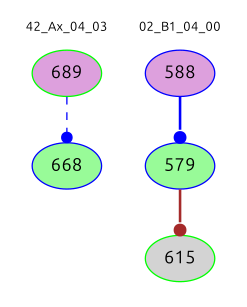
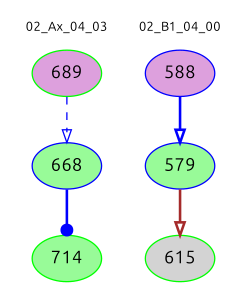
(67, 28) -> (67, 28)
(180, 113) -> (180, 113)
(67, 115) -> (67, 115)
(180, 206) -> (180, 206)
none -> (67, 259)
